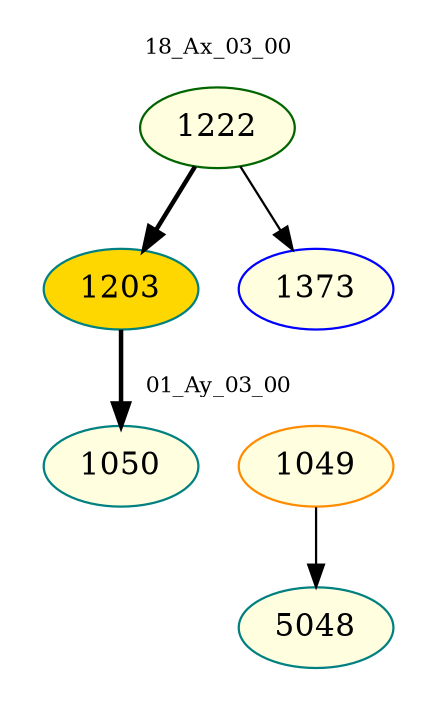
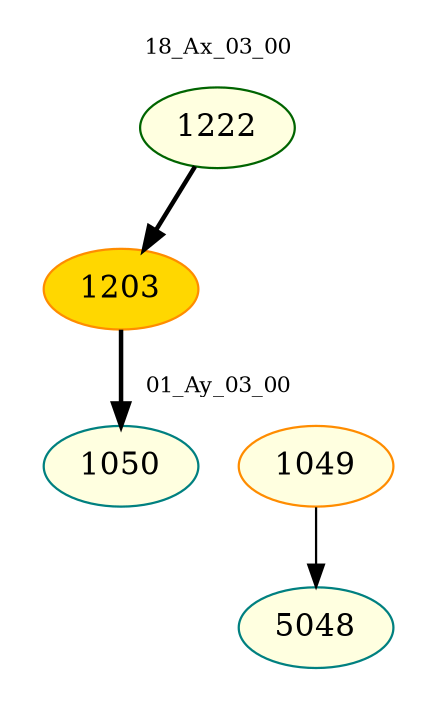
(121, 289) -> (121, 289)
(316, 289) -> none
